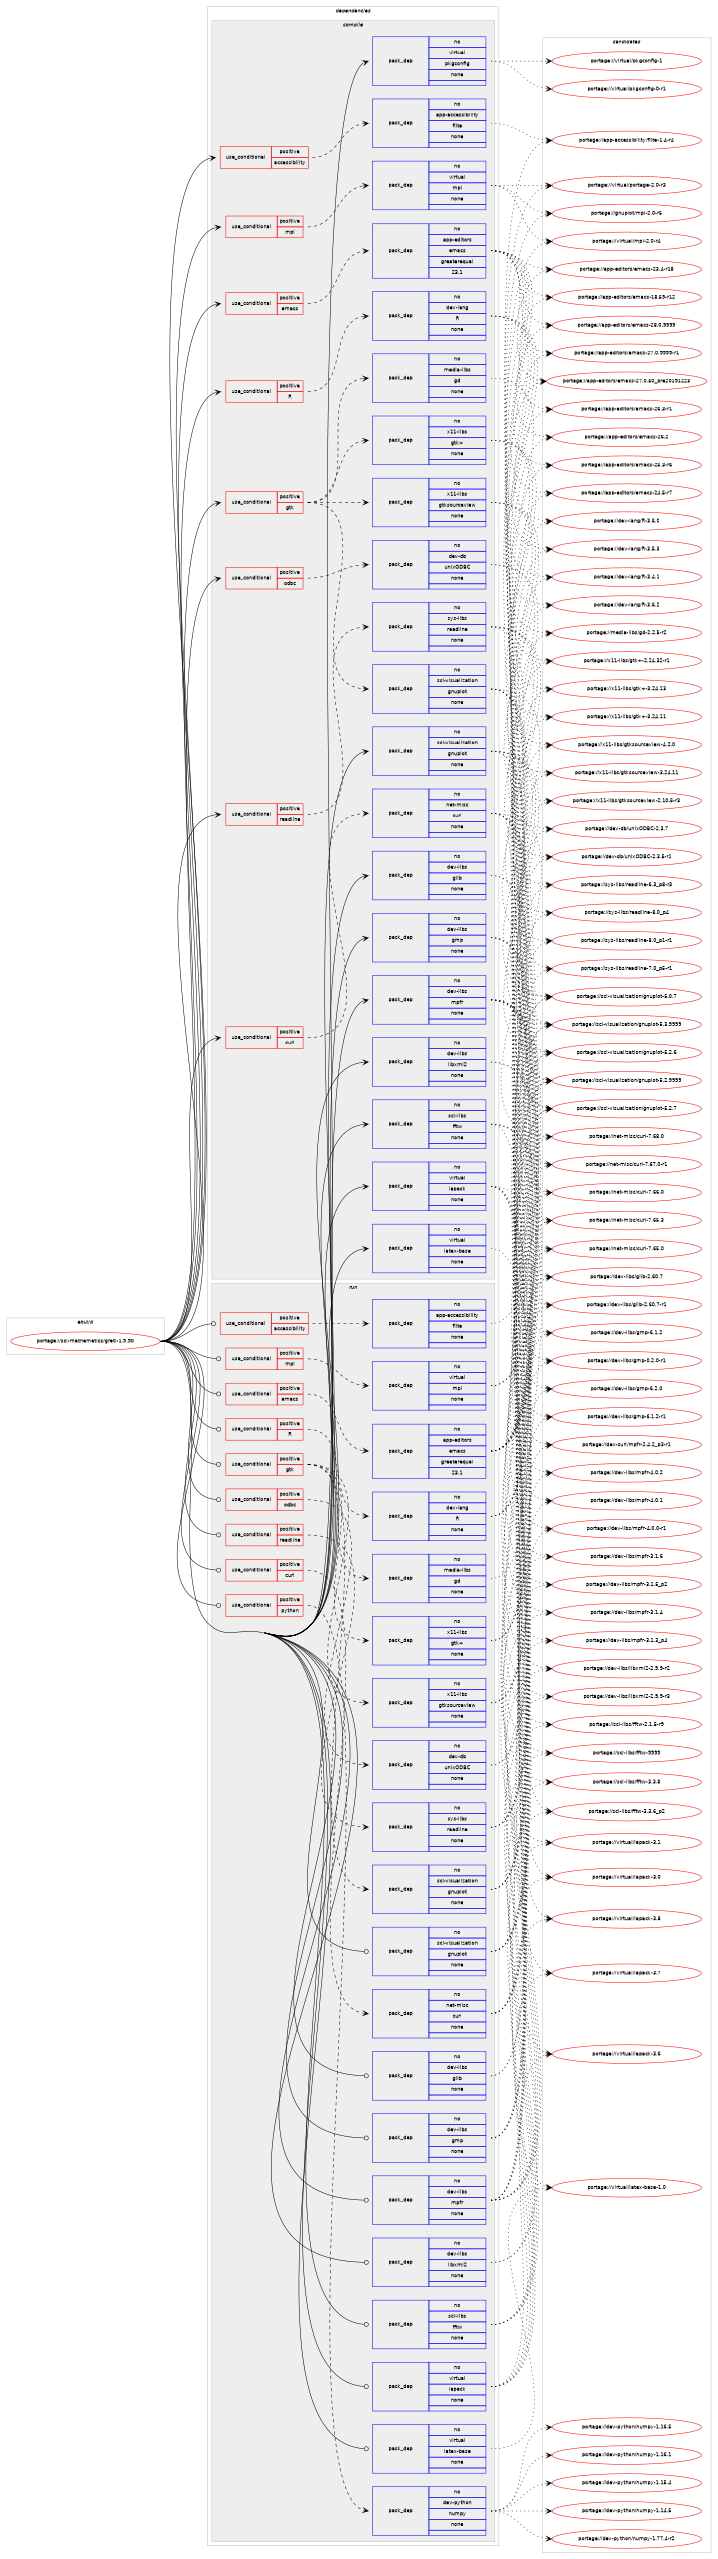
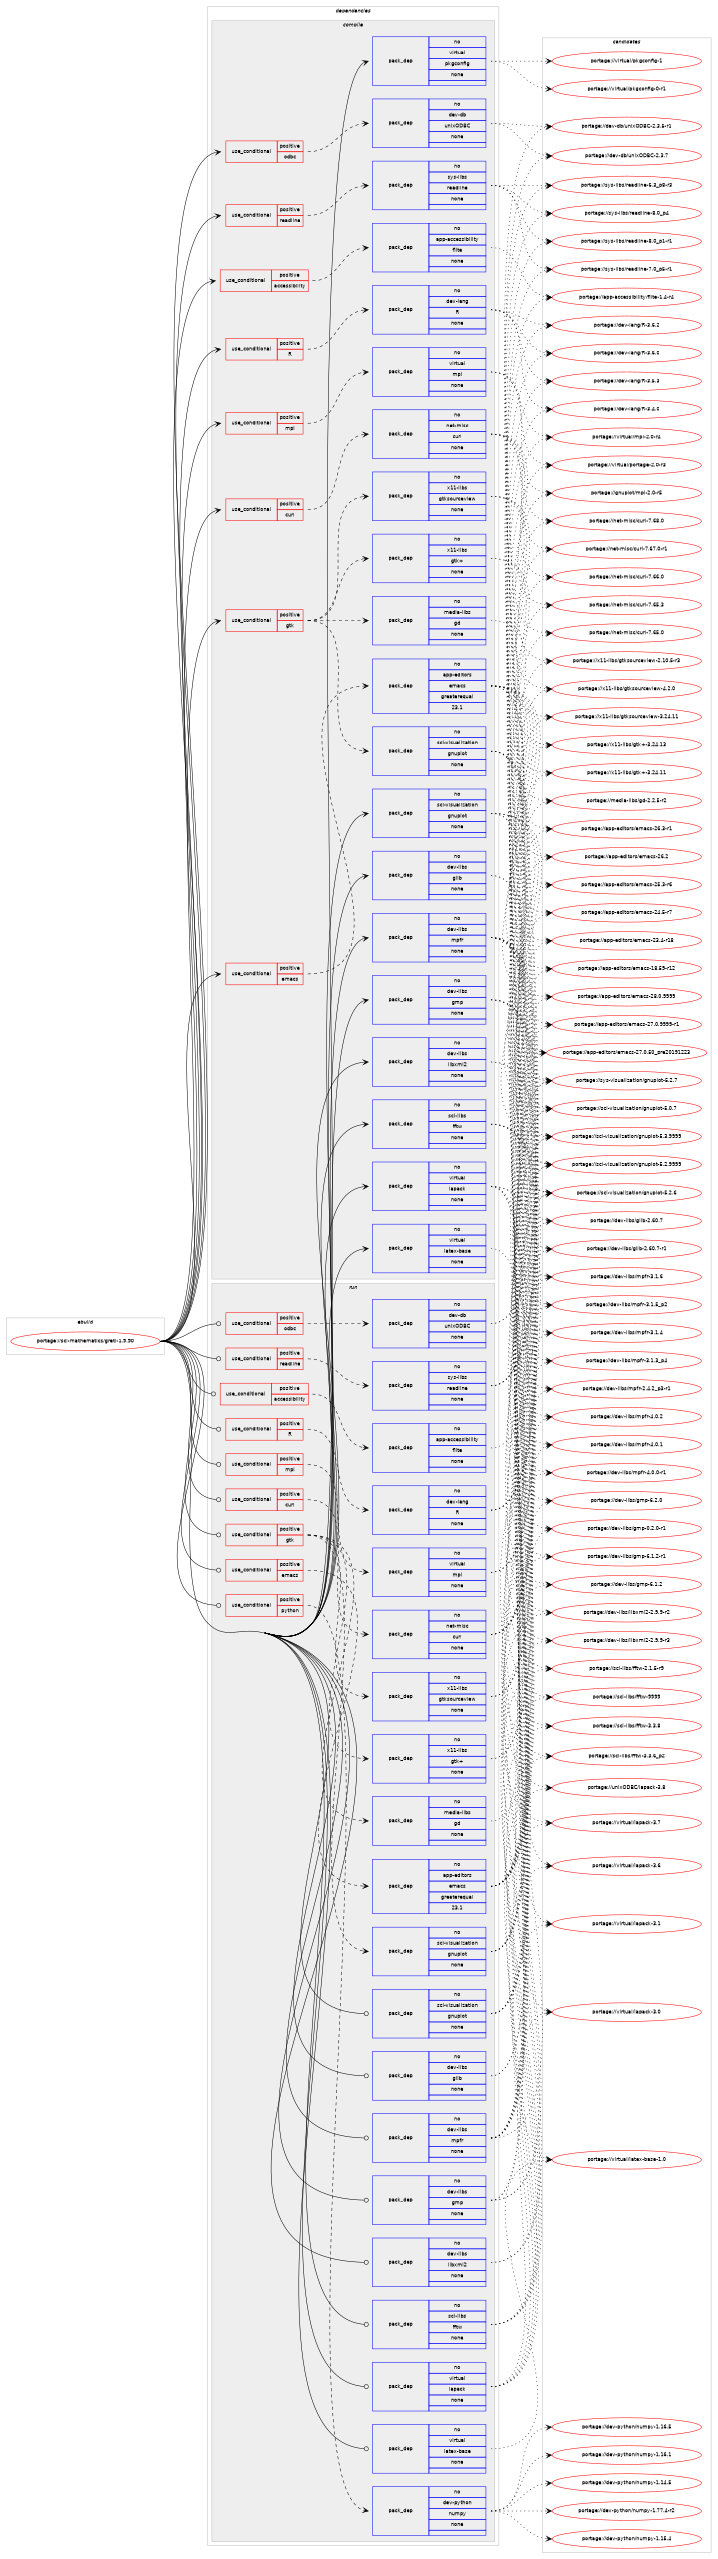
(627, 577) -> (627, 409)
(627, 661) -> none
(627, 1109) -> (627, 1081)
(627, 1445) -> (627, 1389)
(627, 1919) -> (627, 1788)
